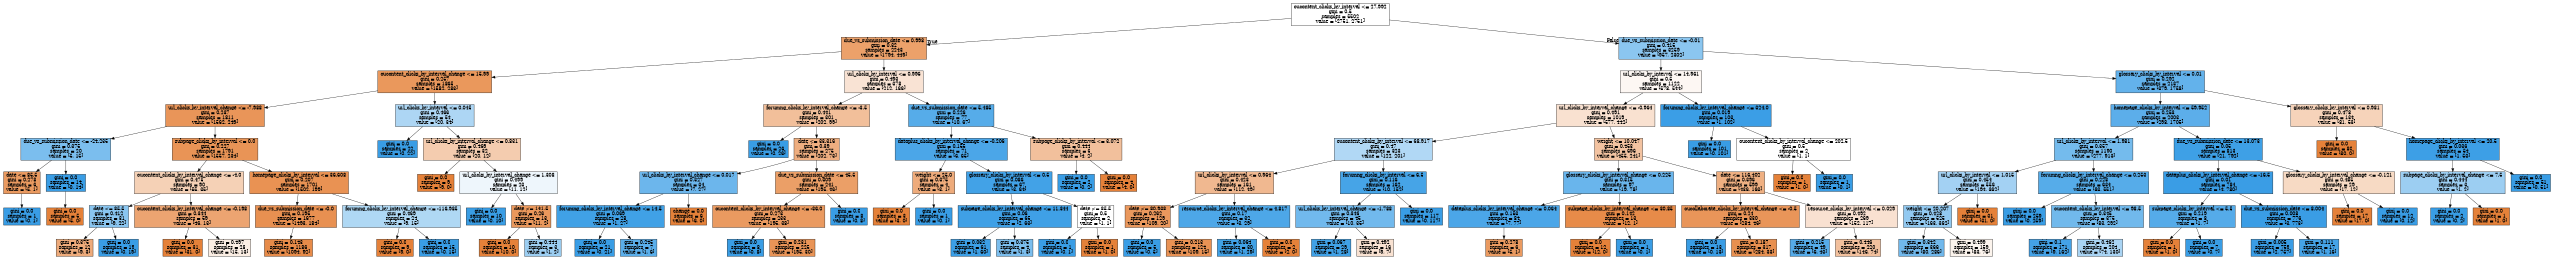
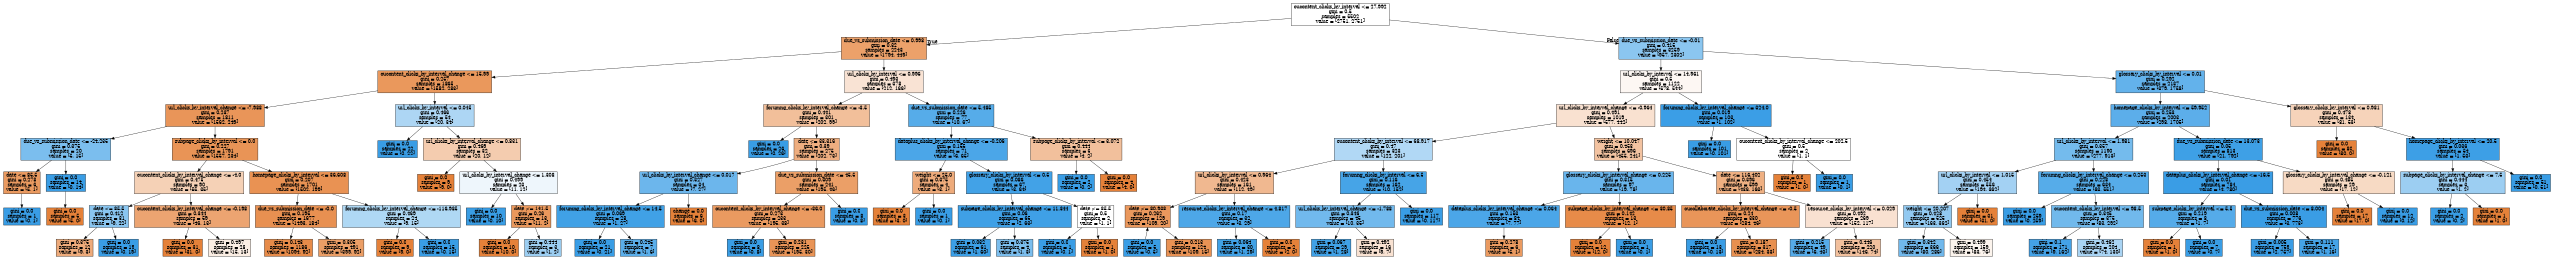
(1143, 232) -> (1146, 235)
none -> (341, 248)
